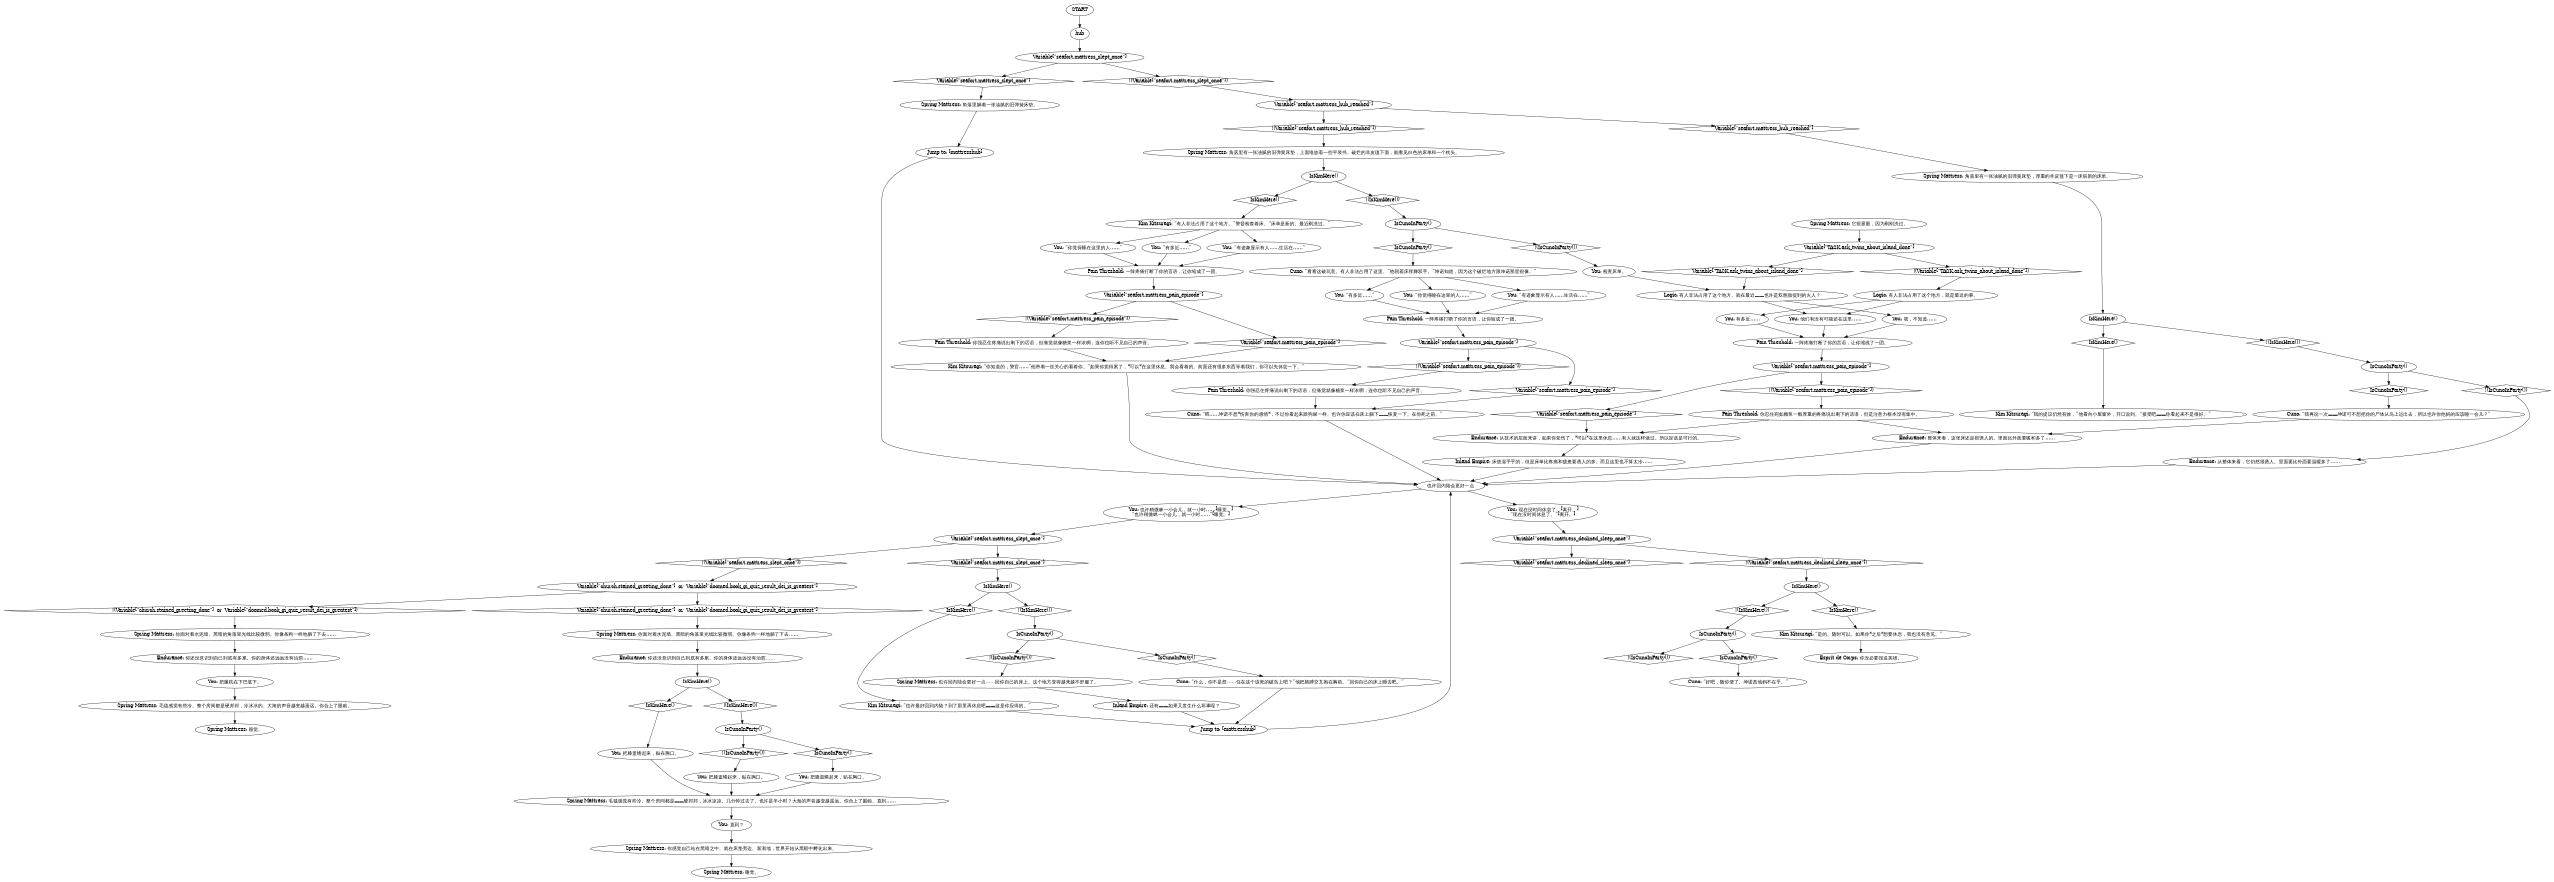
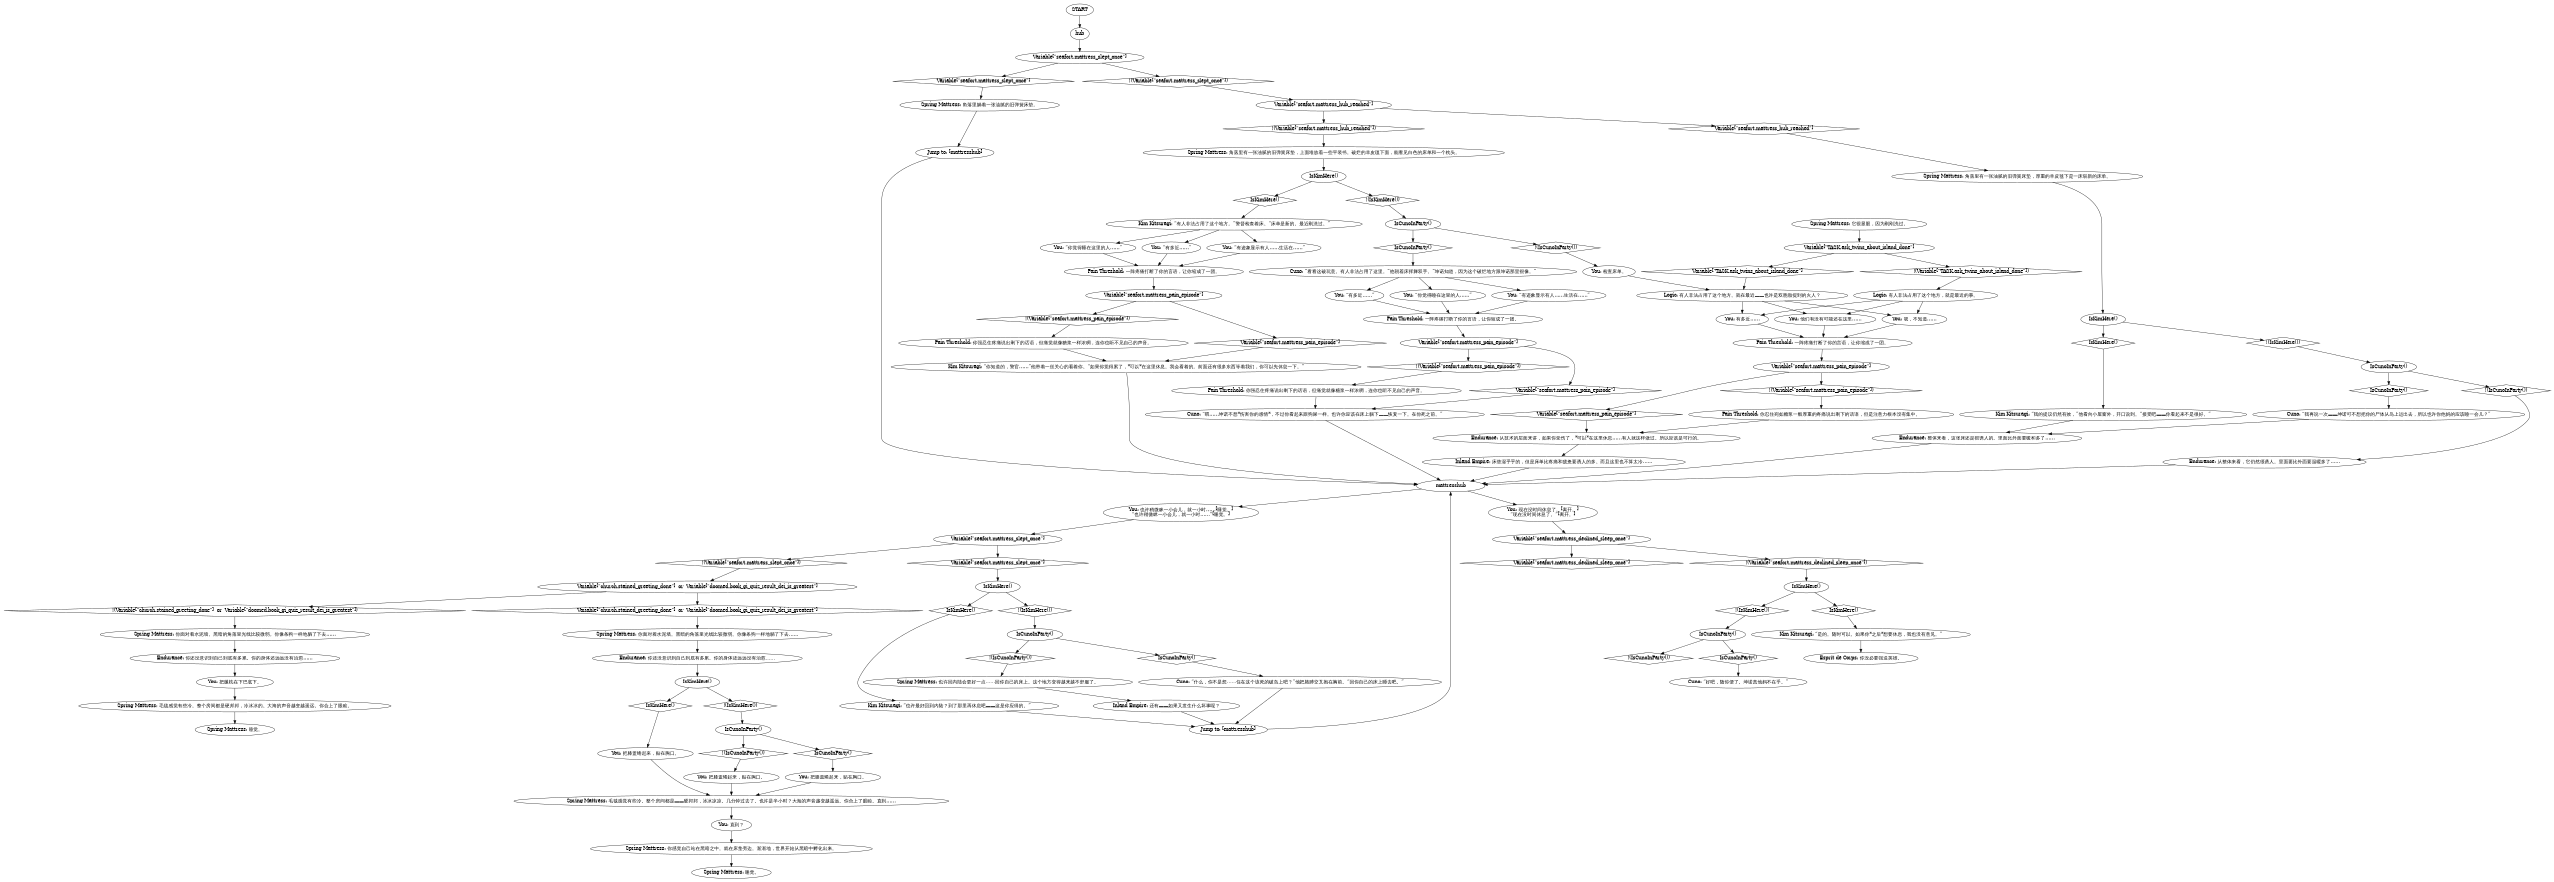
none -> (1742, 306)
none -> (1921, 306)
(1898, 426) -> (2041, 426)
(1451, 486) -> (1451, 486)
